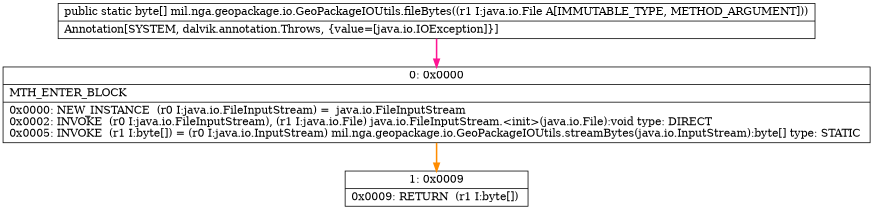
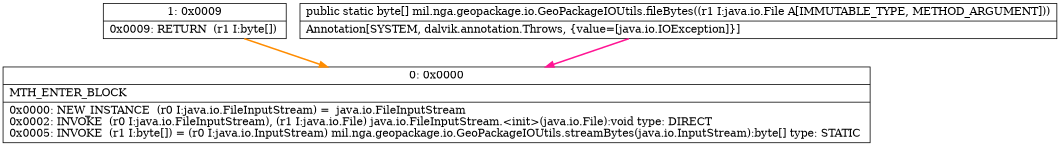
(437, 153) -> (282, 51)
